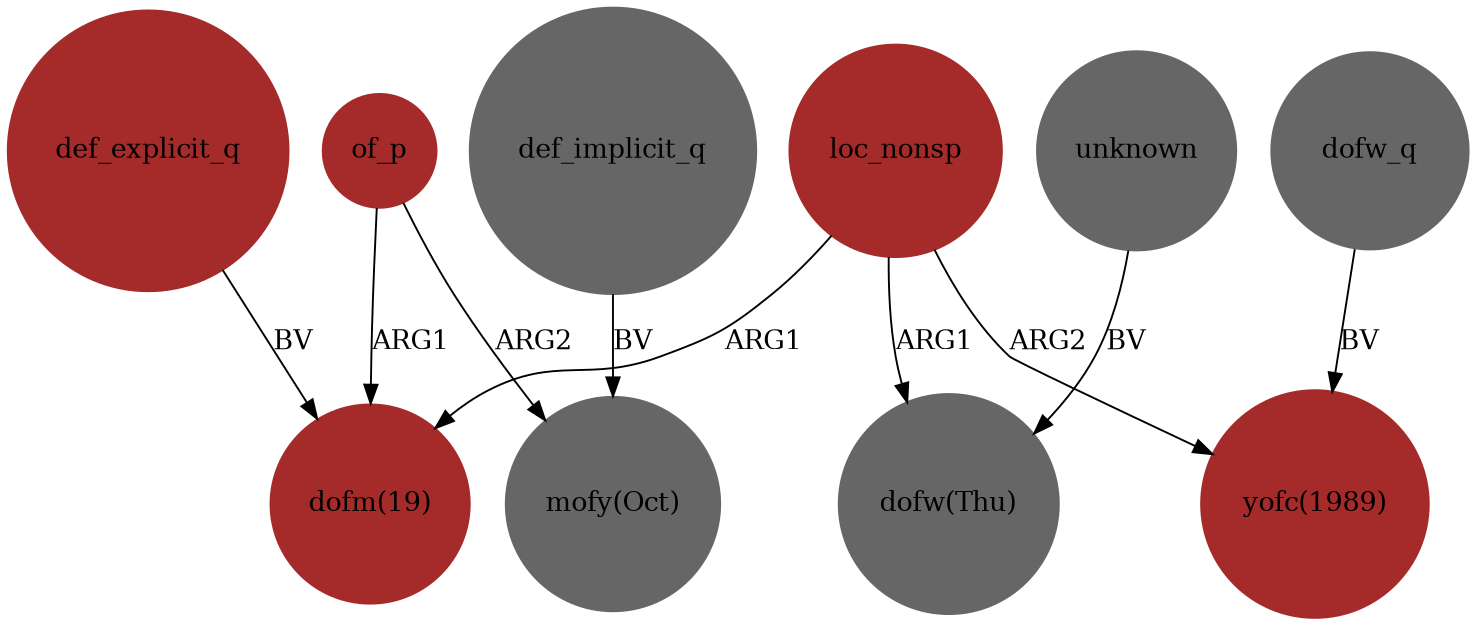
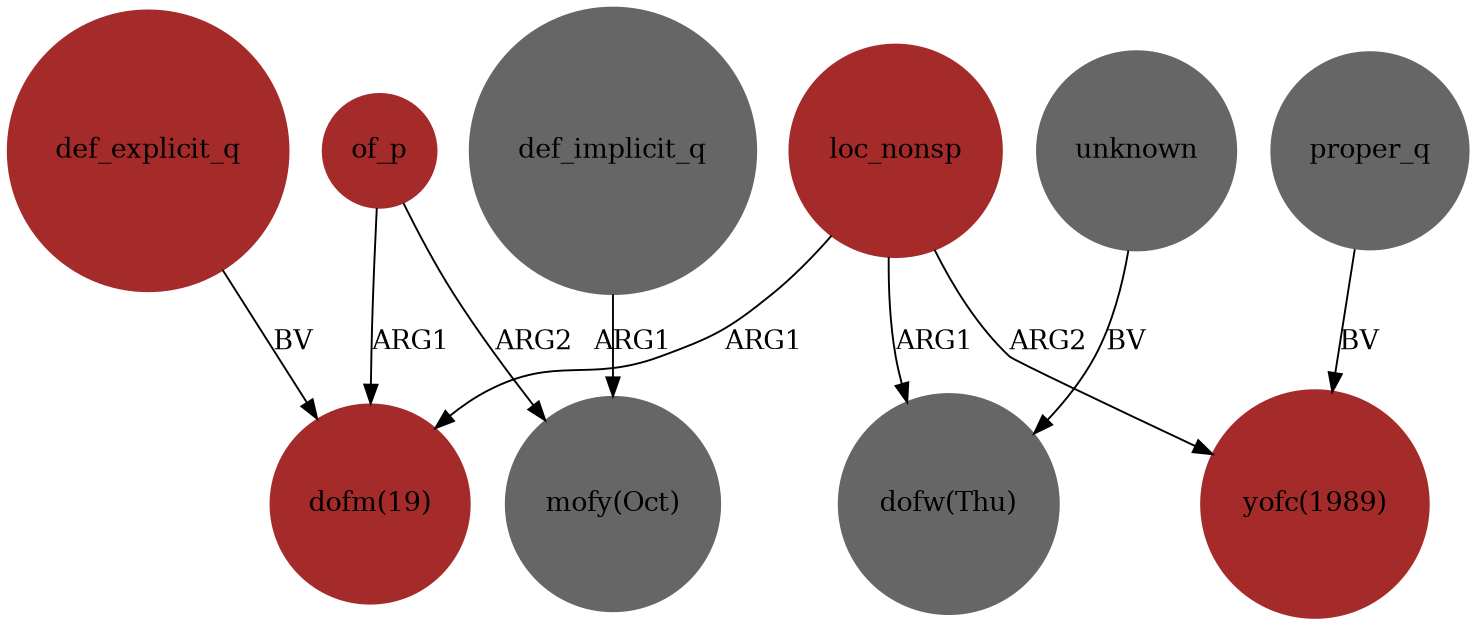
(1370, 151) -> (1370, 151)
(633, 342) -> (633, 342)
